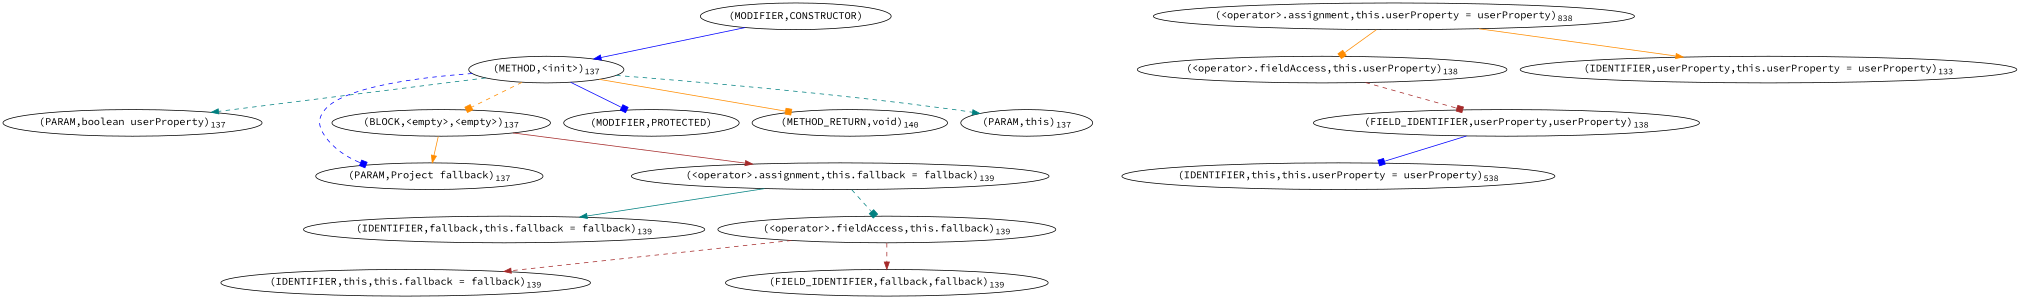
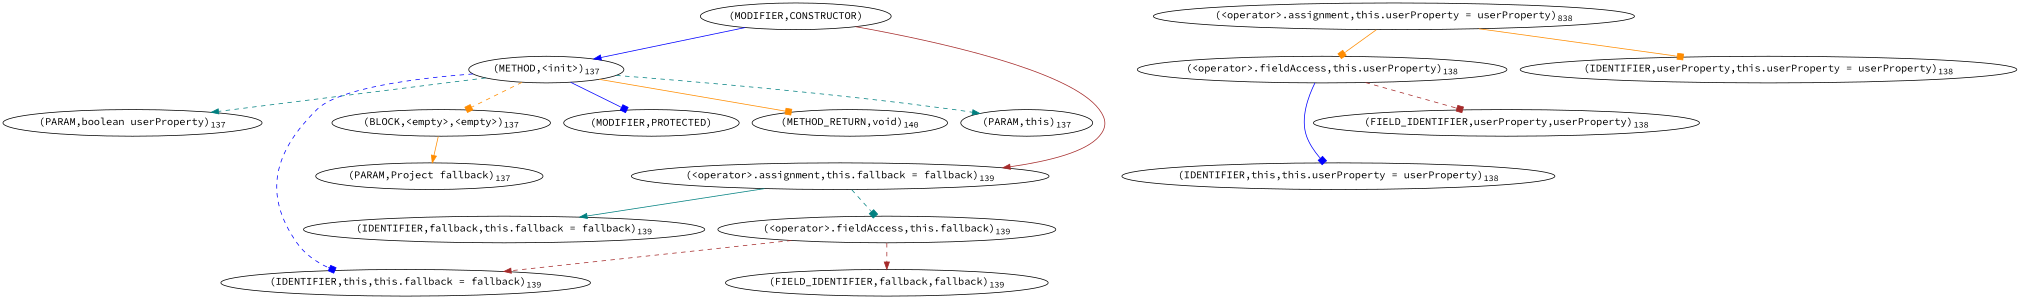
(1577, 42) -> (1577, 42)
(1946, 68) -> (1946, 68)
(377, 87) -> (307, 120)
(629, 148) -> (1042, 75)
(1426, 148) -> (1304, 121)
(1491, 175) -> (1491, 175)
